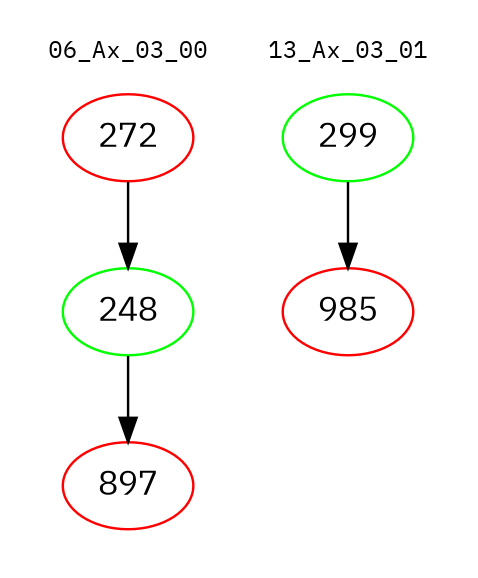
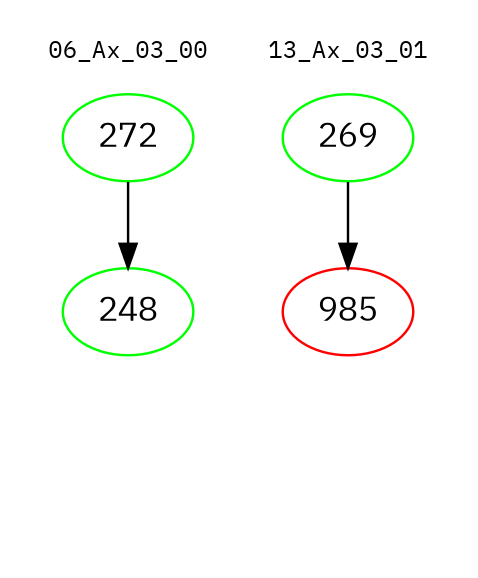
(128, 138) -> (128, 138)
(348, 138) -> (348, 138)
(128, 486) -> none
